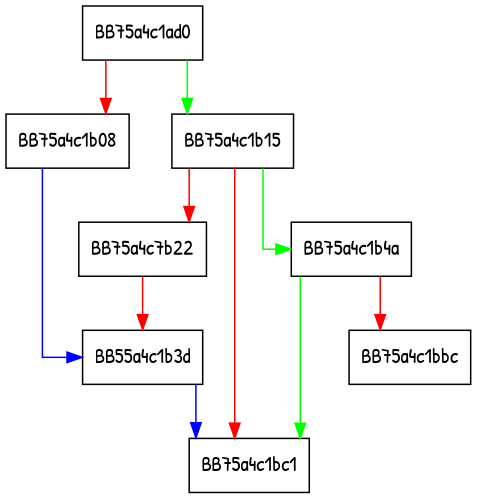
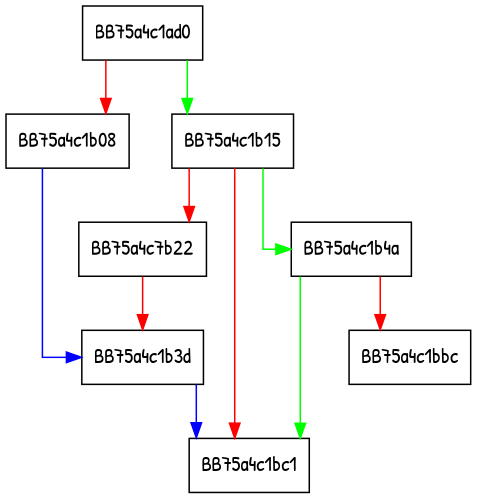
(143, 357) -> (143, 357)
